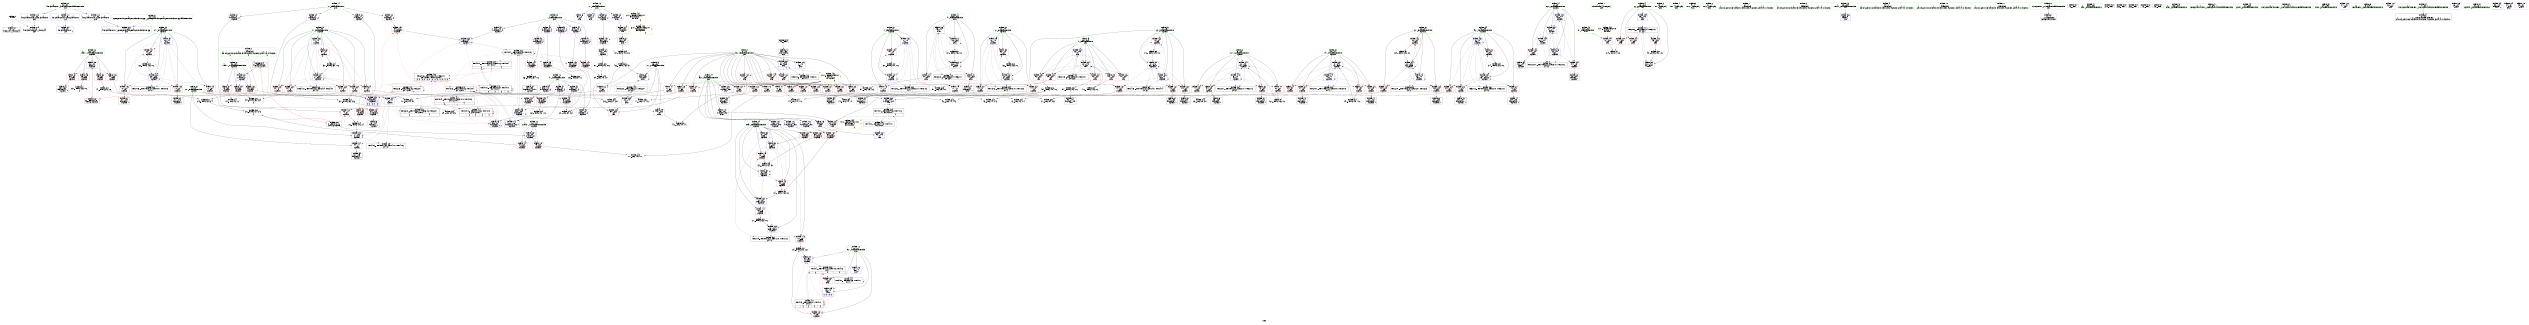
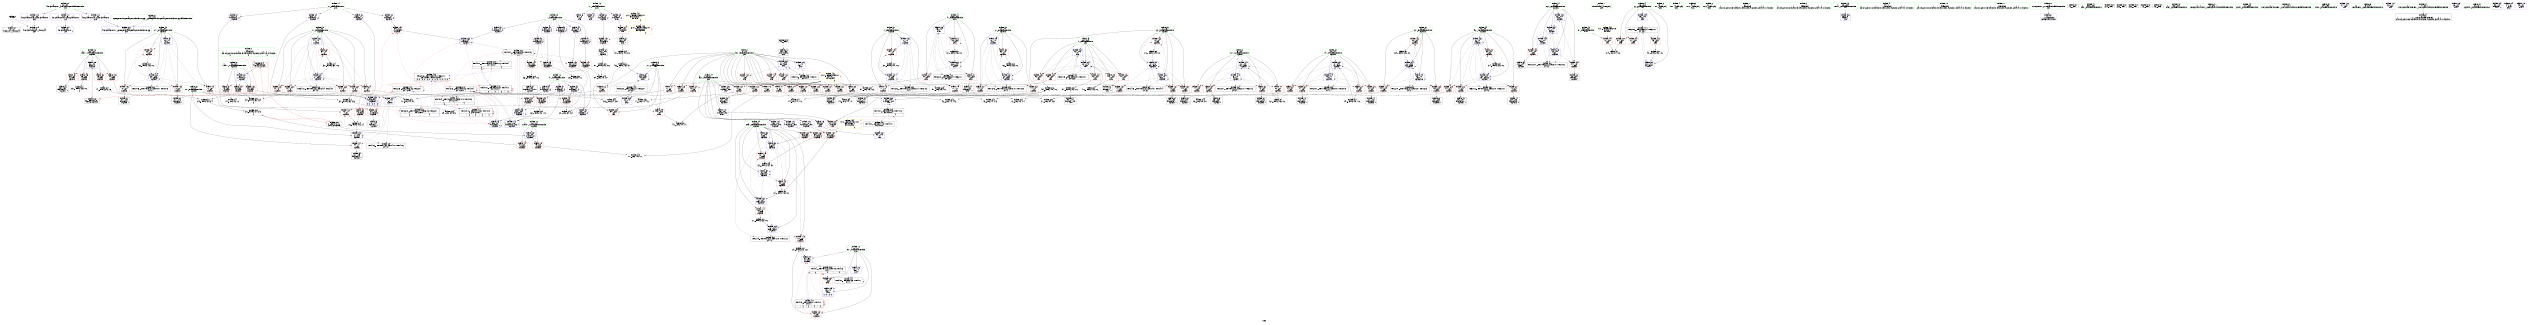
(1419, 79) -> (1419, 79)
none -> (1107, 89)
